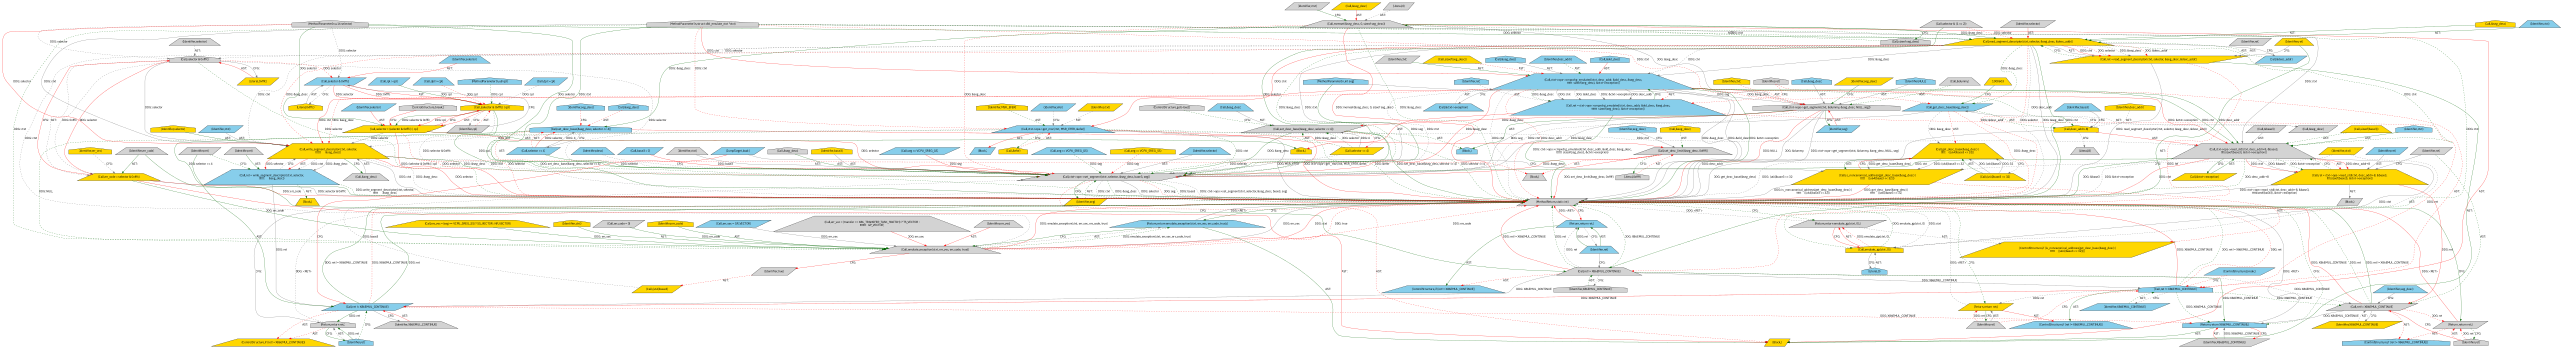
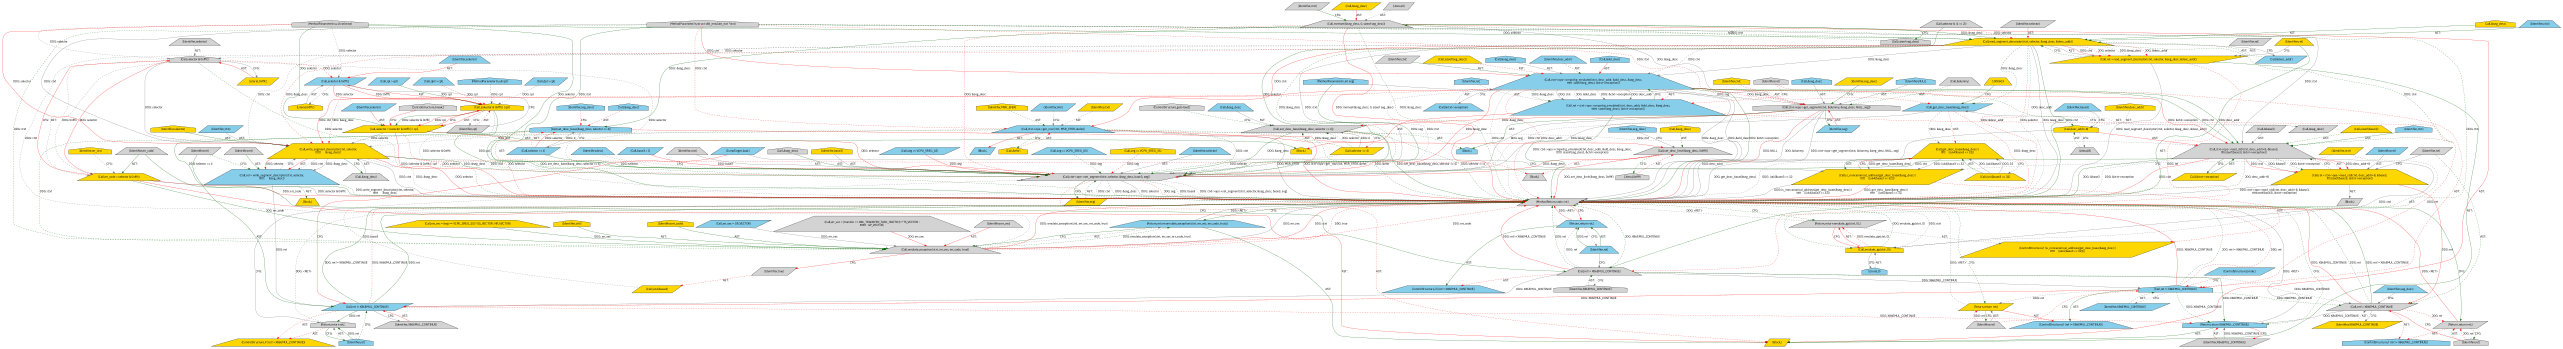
(2015, 123) -> (2076, 143)
(46, 192) -> (46, 192)
(619, 224) -> none
